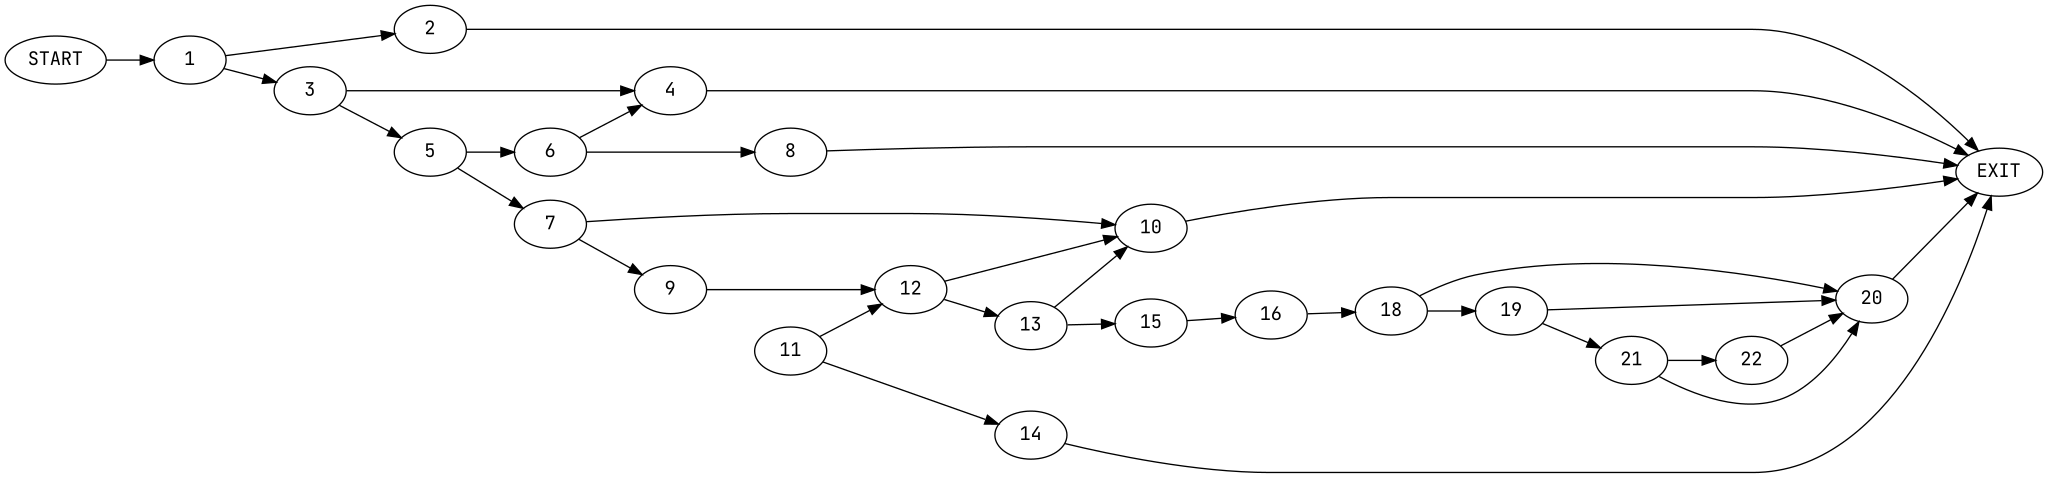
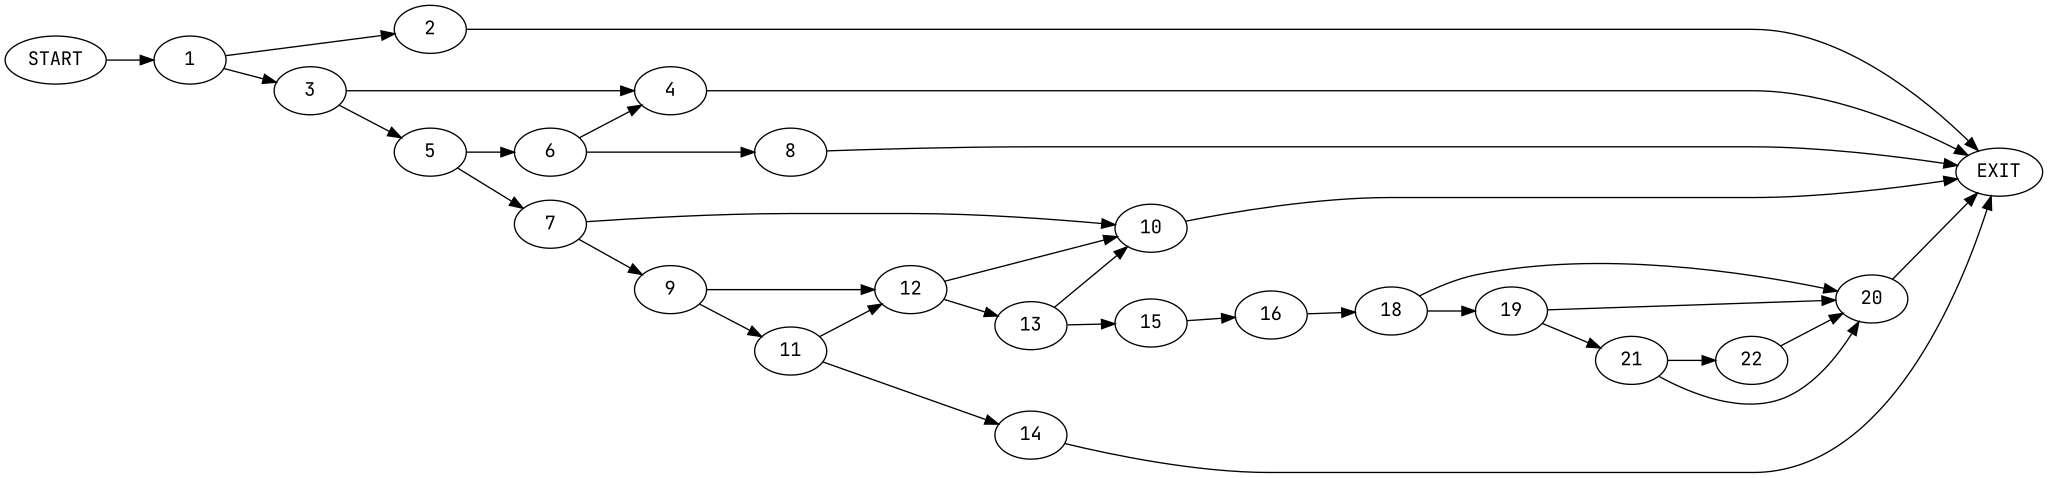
none -> (725, 317)
